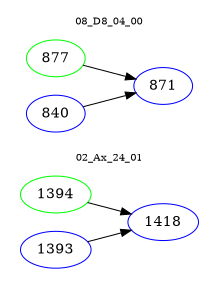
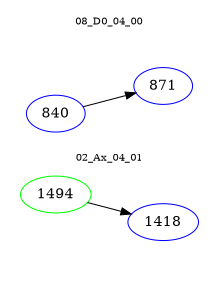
(109, 22) -> (109, 22)
(56, 58) -> none
(109, 158) -> (109, 158)
(56, 194) -> (56, 194)
(56, 250) -> none
